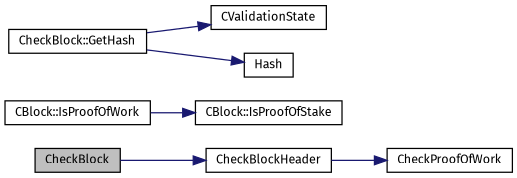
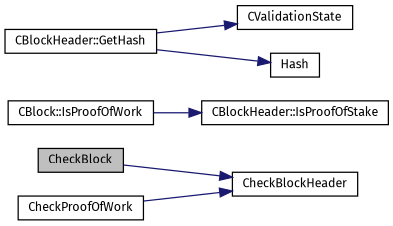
(78, 41) -> (81, 41)
(269, 113) -> (295, 113)
(353, 160) -> (182, 197)
